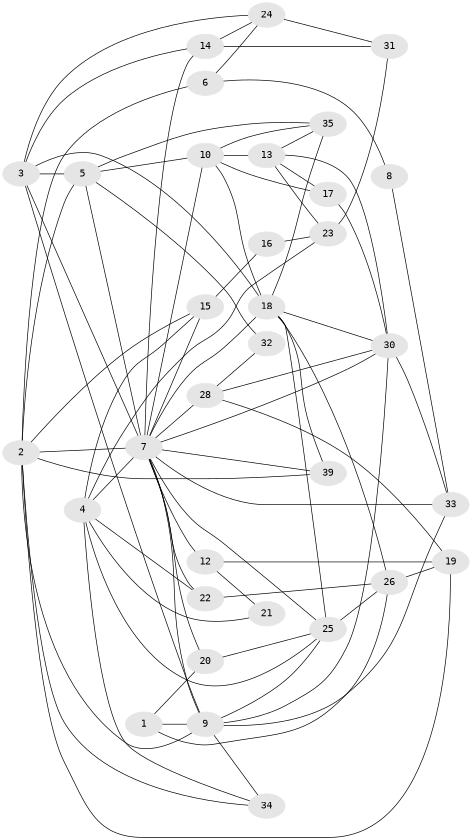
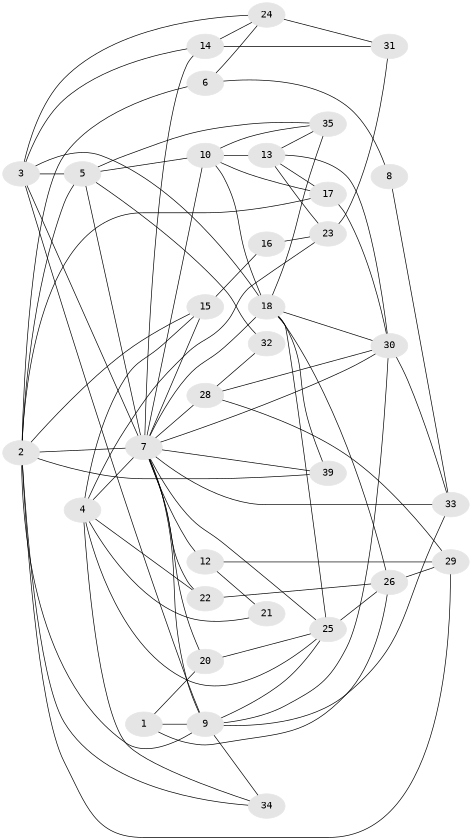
none -> (83, 240)
(451, 562) -> (451, 562)
